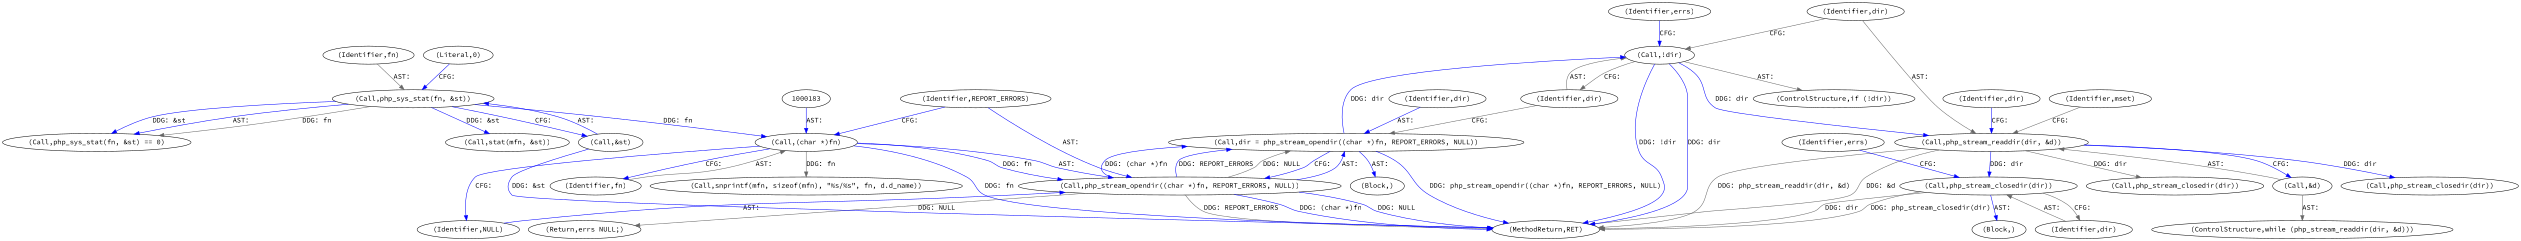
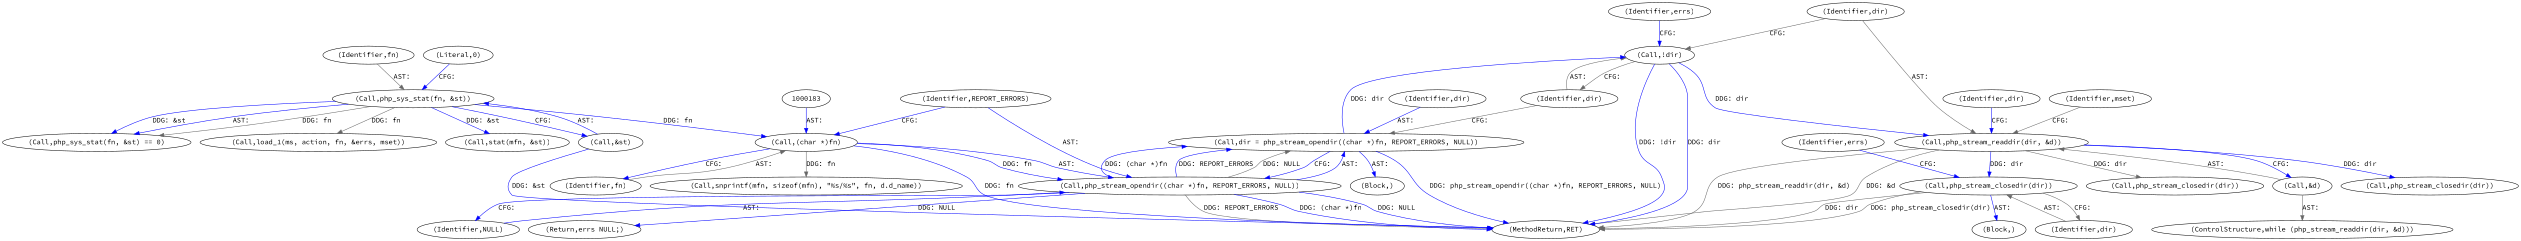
(1834, 99) -> none
none -> (318, 142)
(597, 160) -> (772, 196)
(885, 208) -> (885, 208)
